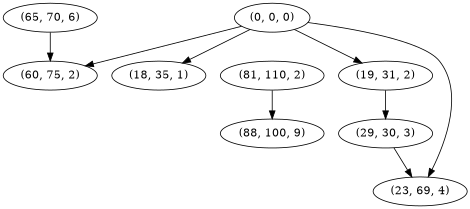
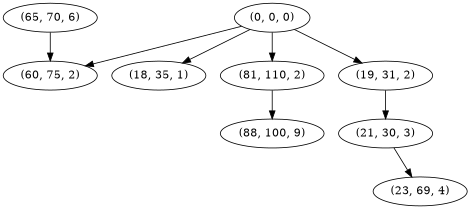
(430, 53) -> (272, 43)
(386, 133) -> (386, 133)
